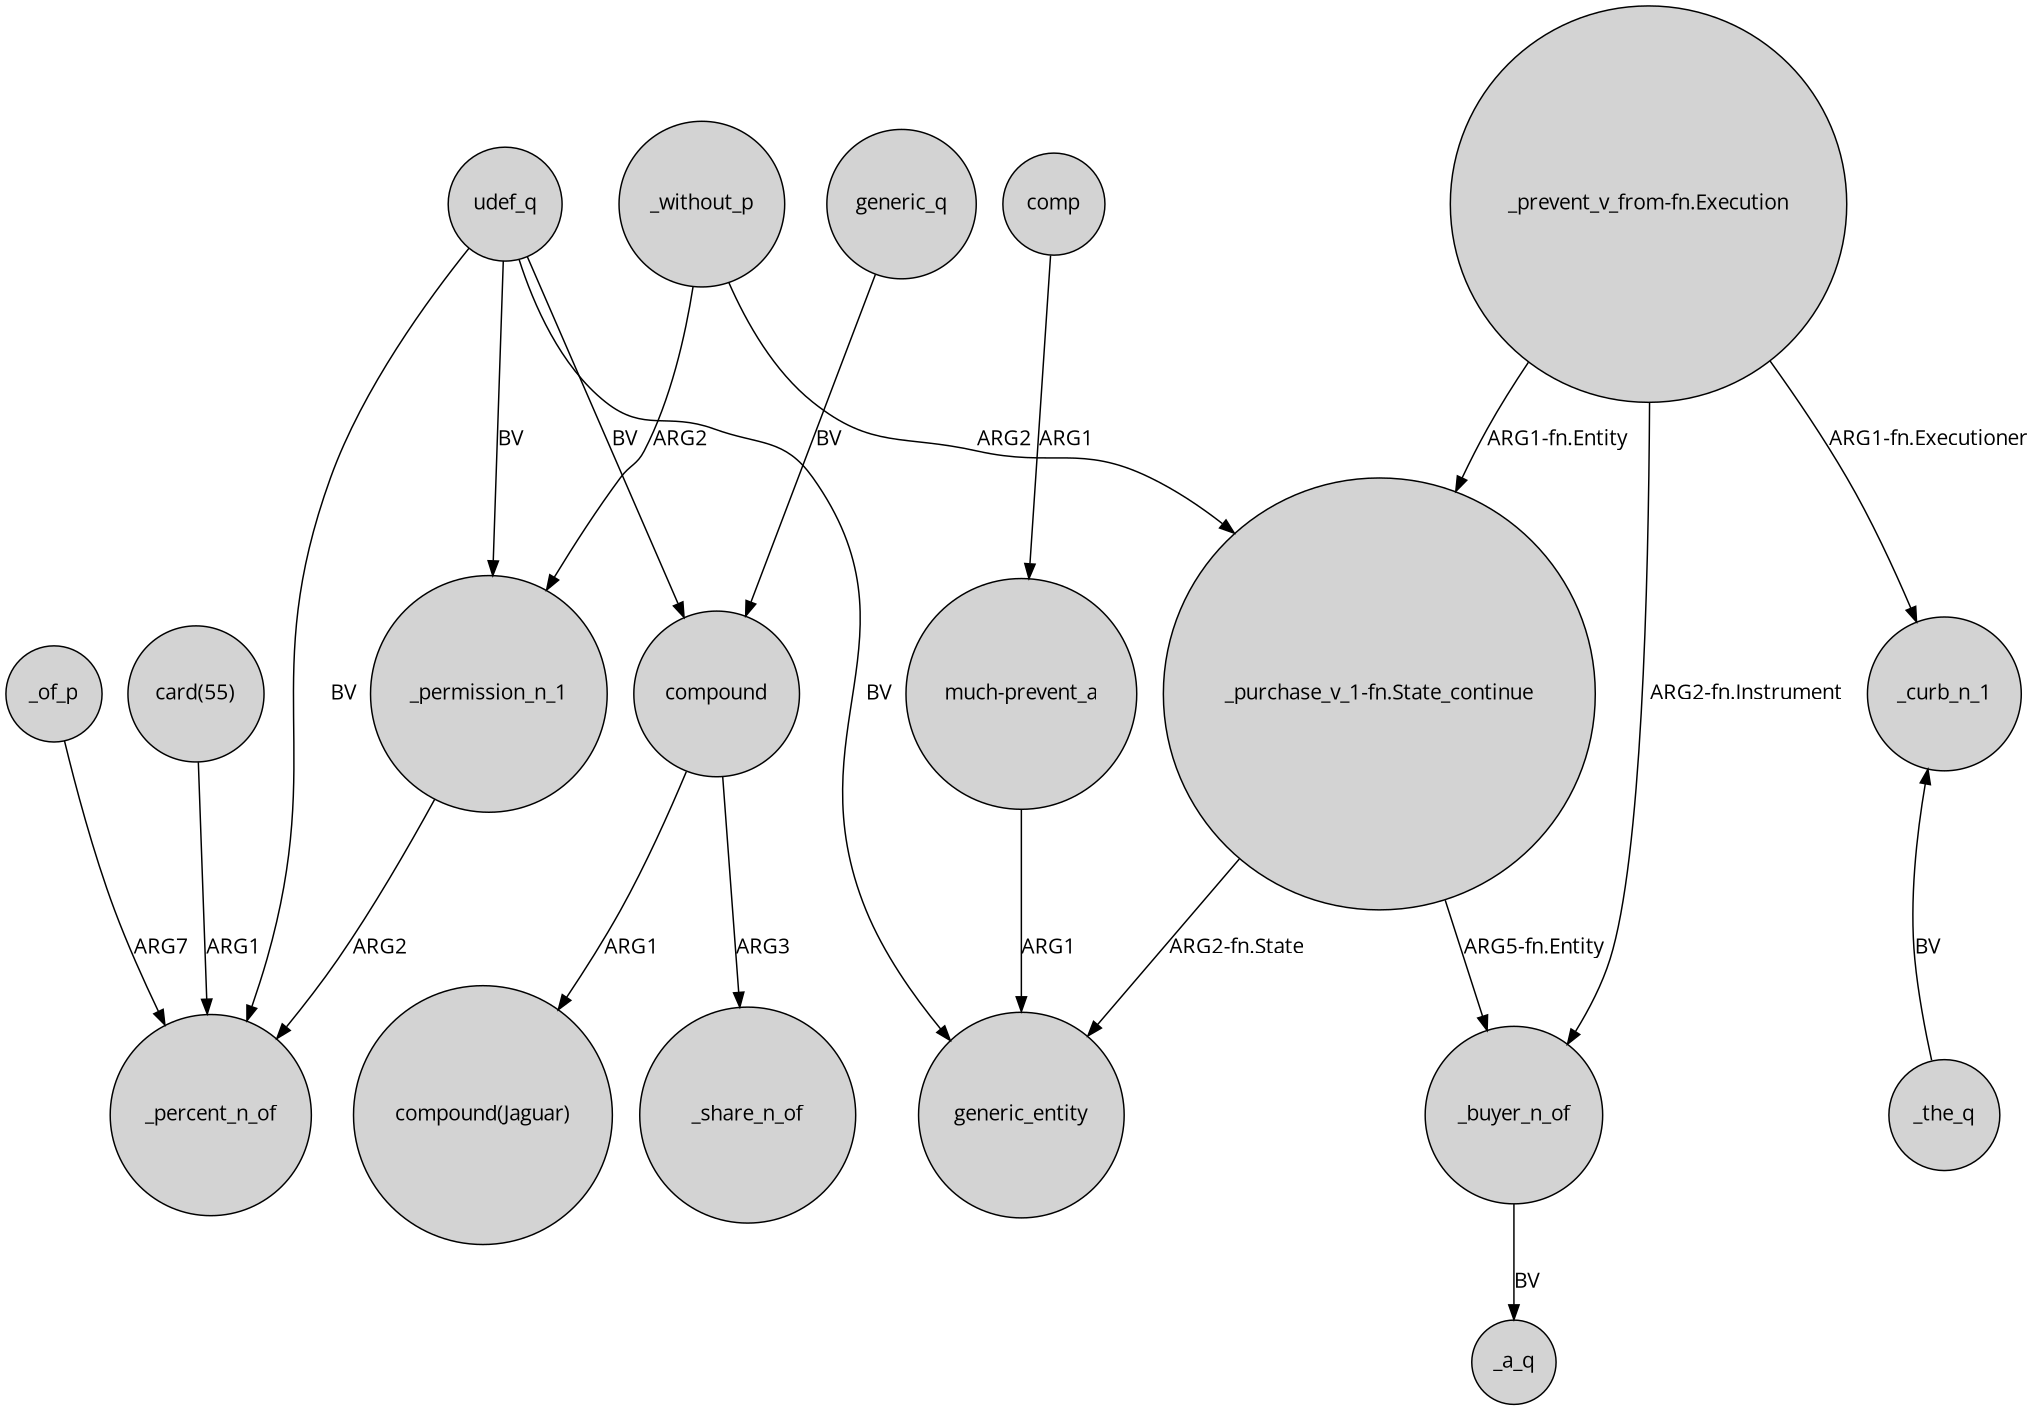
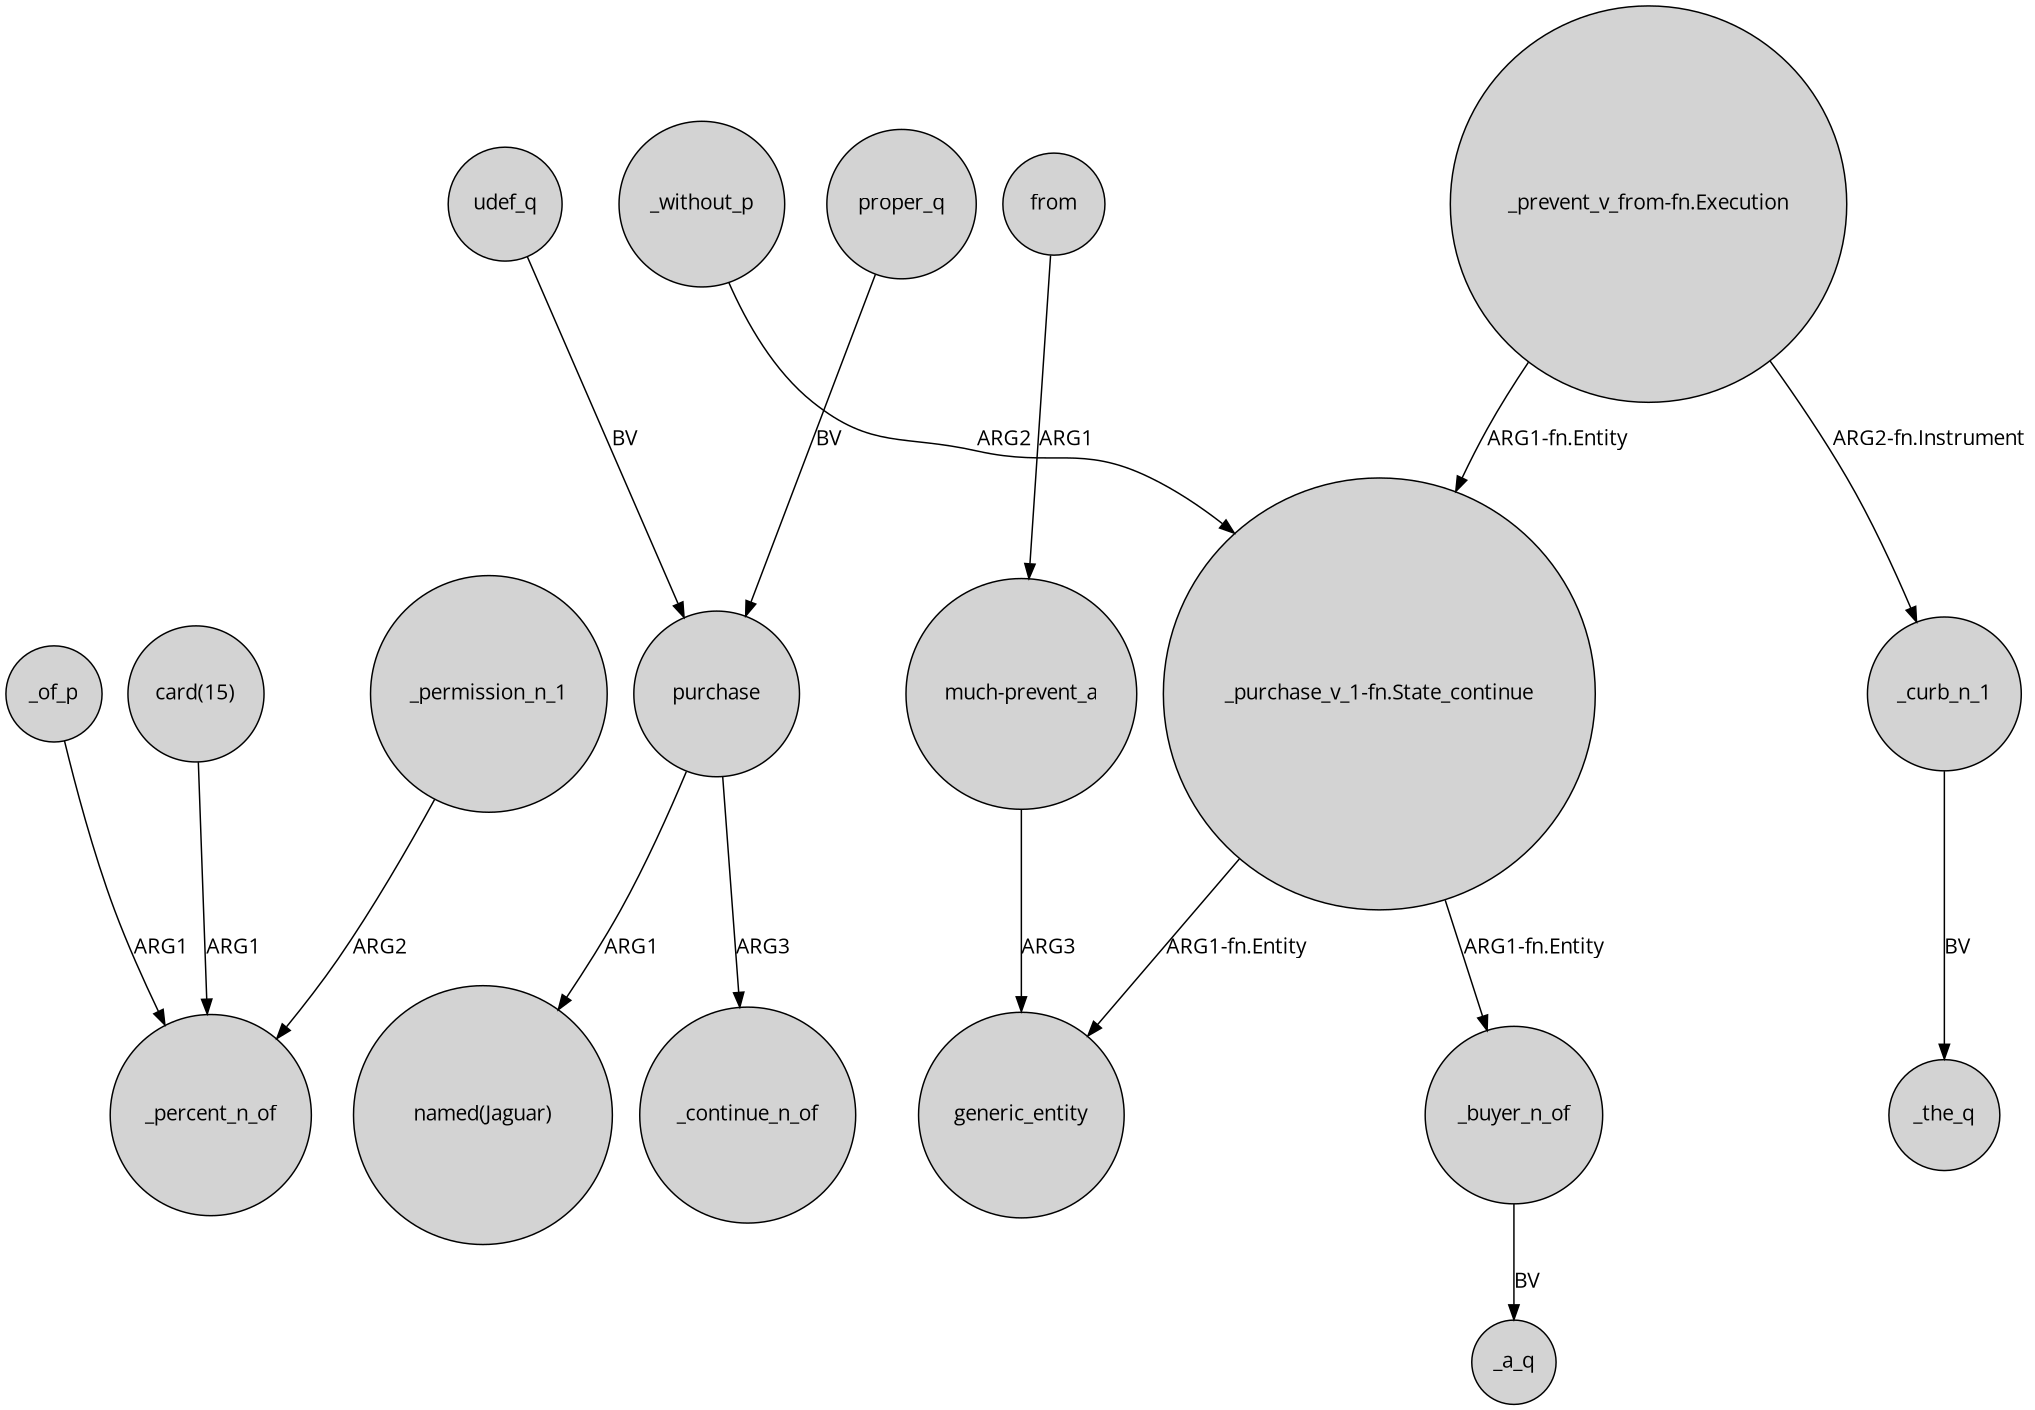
(902, 204) -> (902, 204)
(1054, 204) -> (1054, 204)
(498, 411) -> none
(1929, 440) -> (1929, 440)
(648, 443) -> none
(852, 564) -> none
(298, 608) -> none
(196, 694) -> (196, 694)
(717, 694) -> (717, 694)
(1641, 722) -> none
(1913, 922) -> (1944, 908)
(161, 948) -> (161, 948)
(1049, 948) -> (1049, 948)
(1237, 948) -> (1237, 948)
(1534, 948) -> (1534, 948)
(483, 1115) -> (483, 1115)
(748, 1115) -> (748, 1115)
